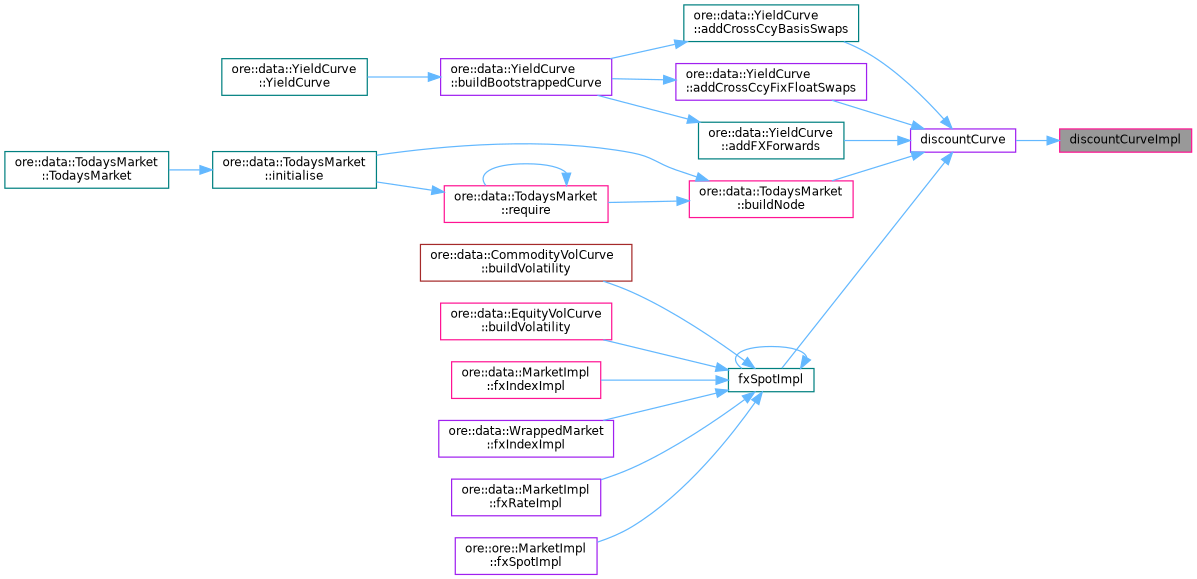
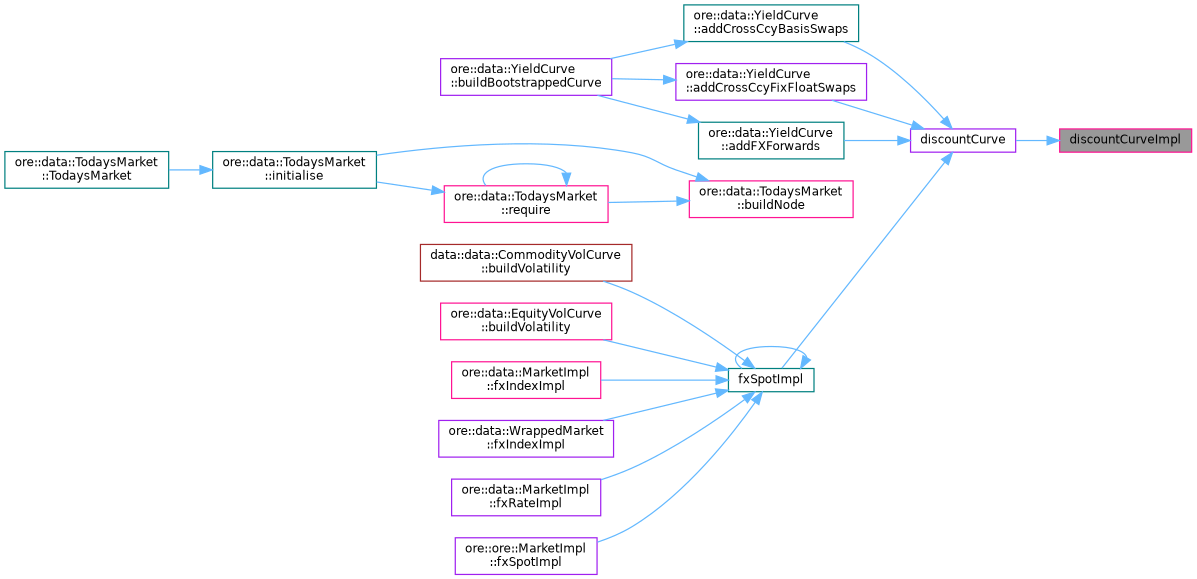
(295, 77) -> none
(872, 168) -> none
(526, 263) -> (526, 263)
